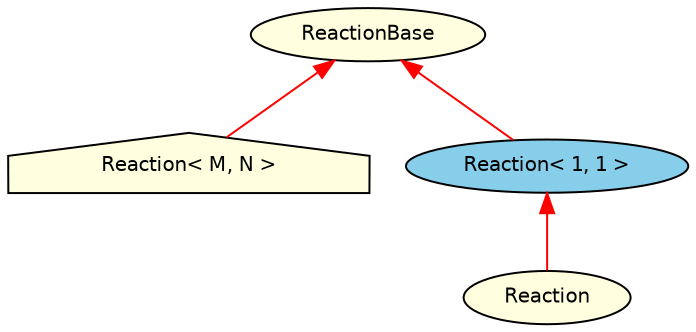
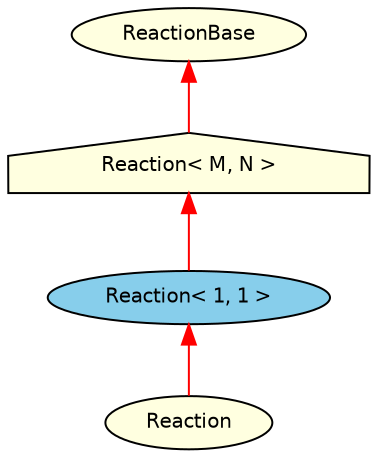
(466, 106) -> (189, 242)
